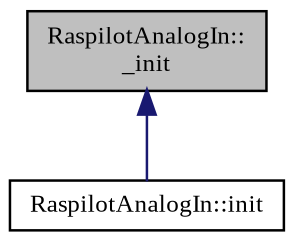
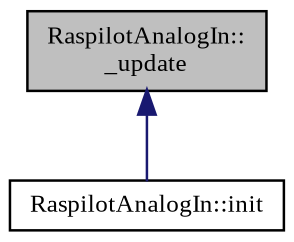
(147, 51) -> (147, 51)
